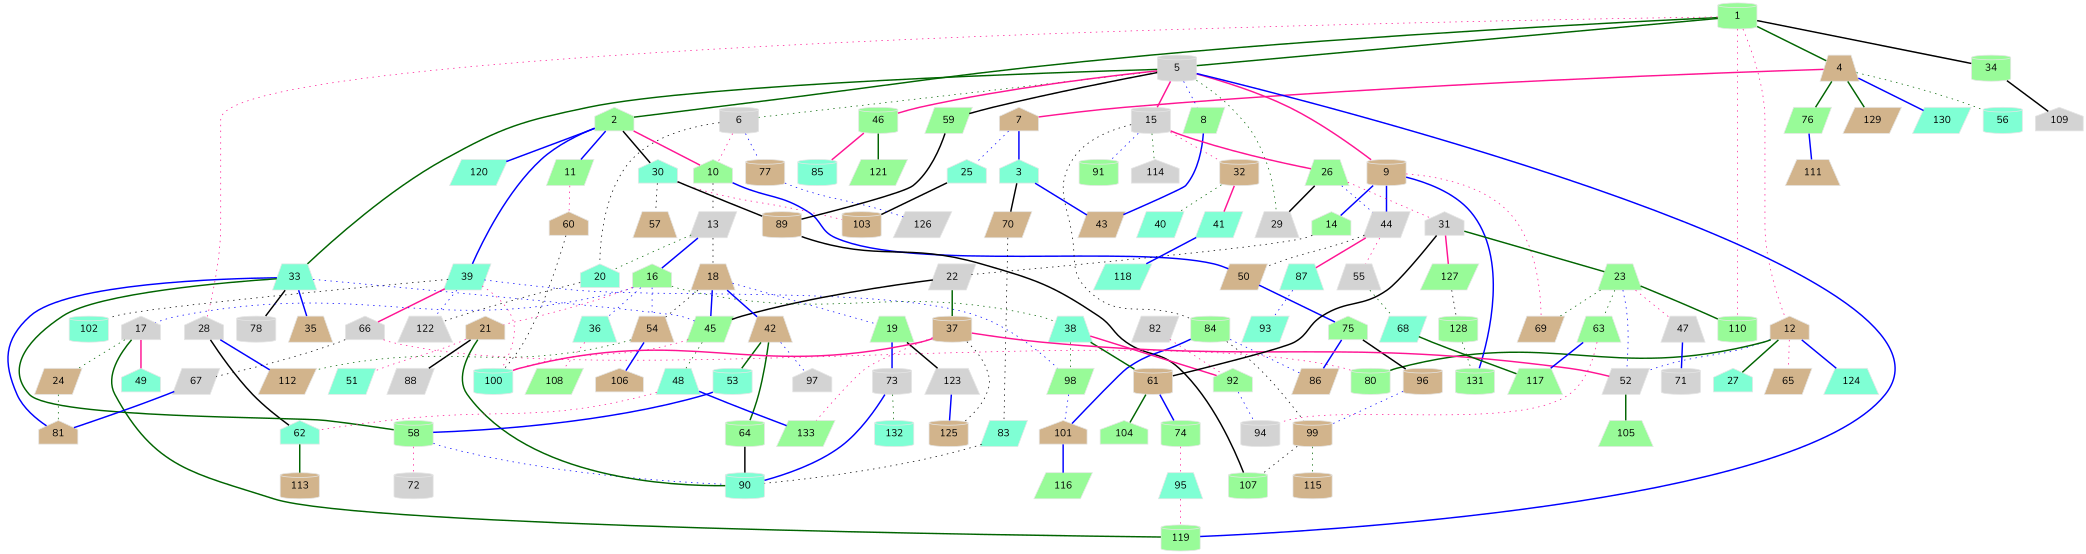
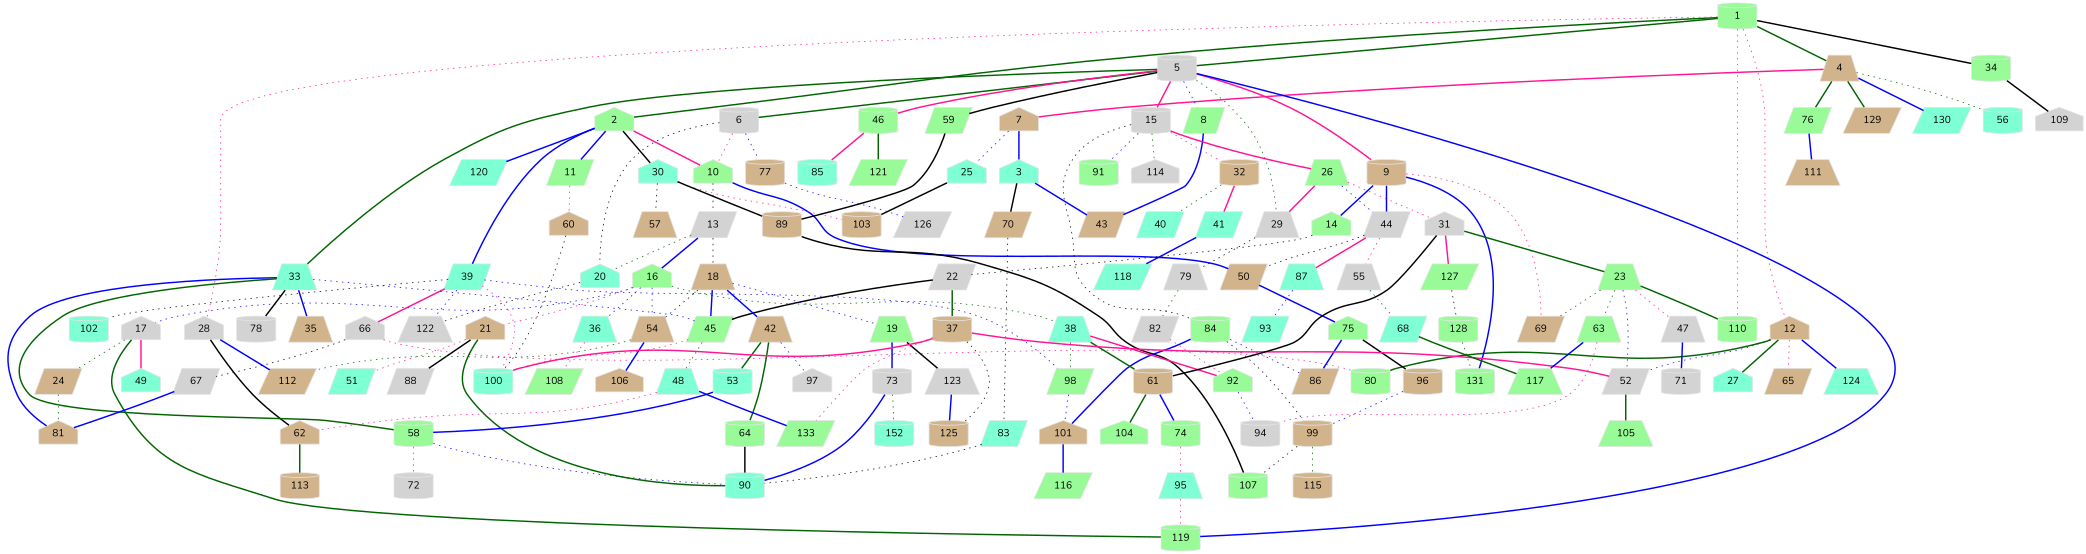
(958, 94) -> (958, 94)
(1302, 199) -> (1302, 199)
none -> (1186, 277)
(300, 434) -> (300, 434)
(894, 434) -> (894, 434)
